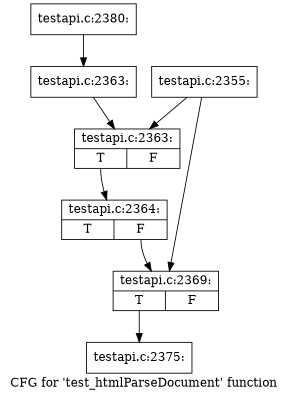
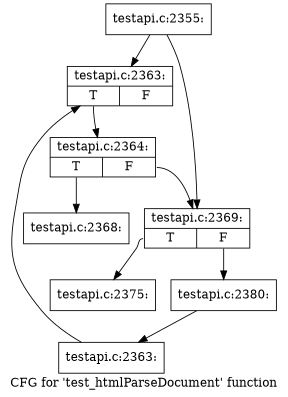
none -> (76, 228)
none -> (224, 260)
